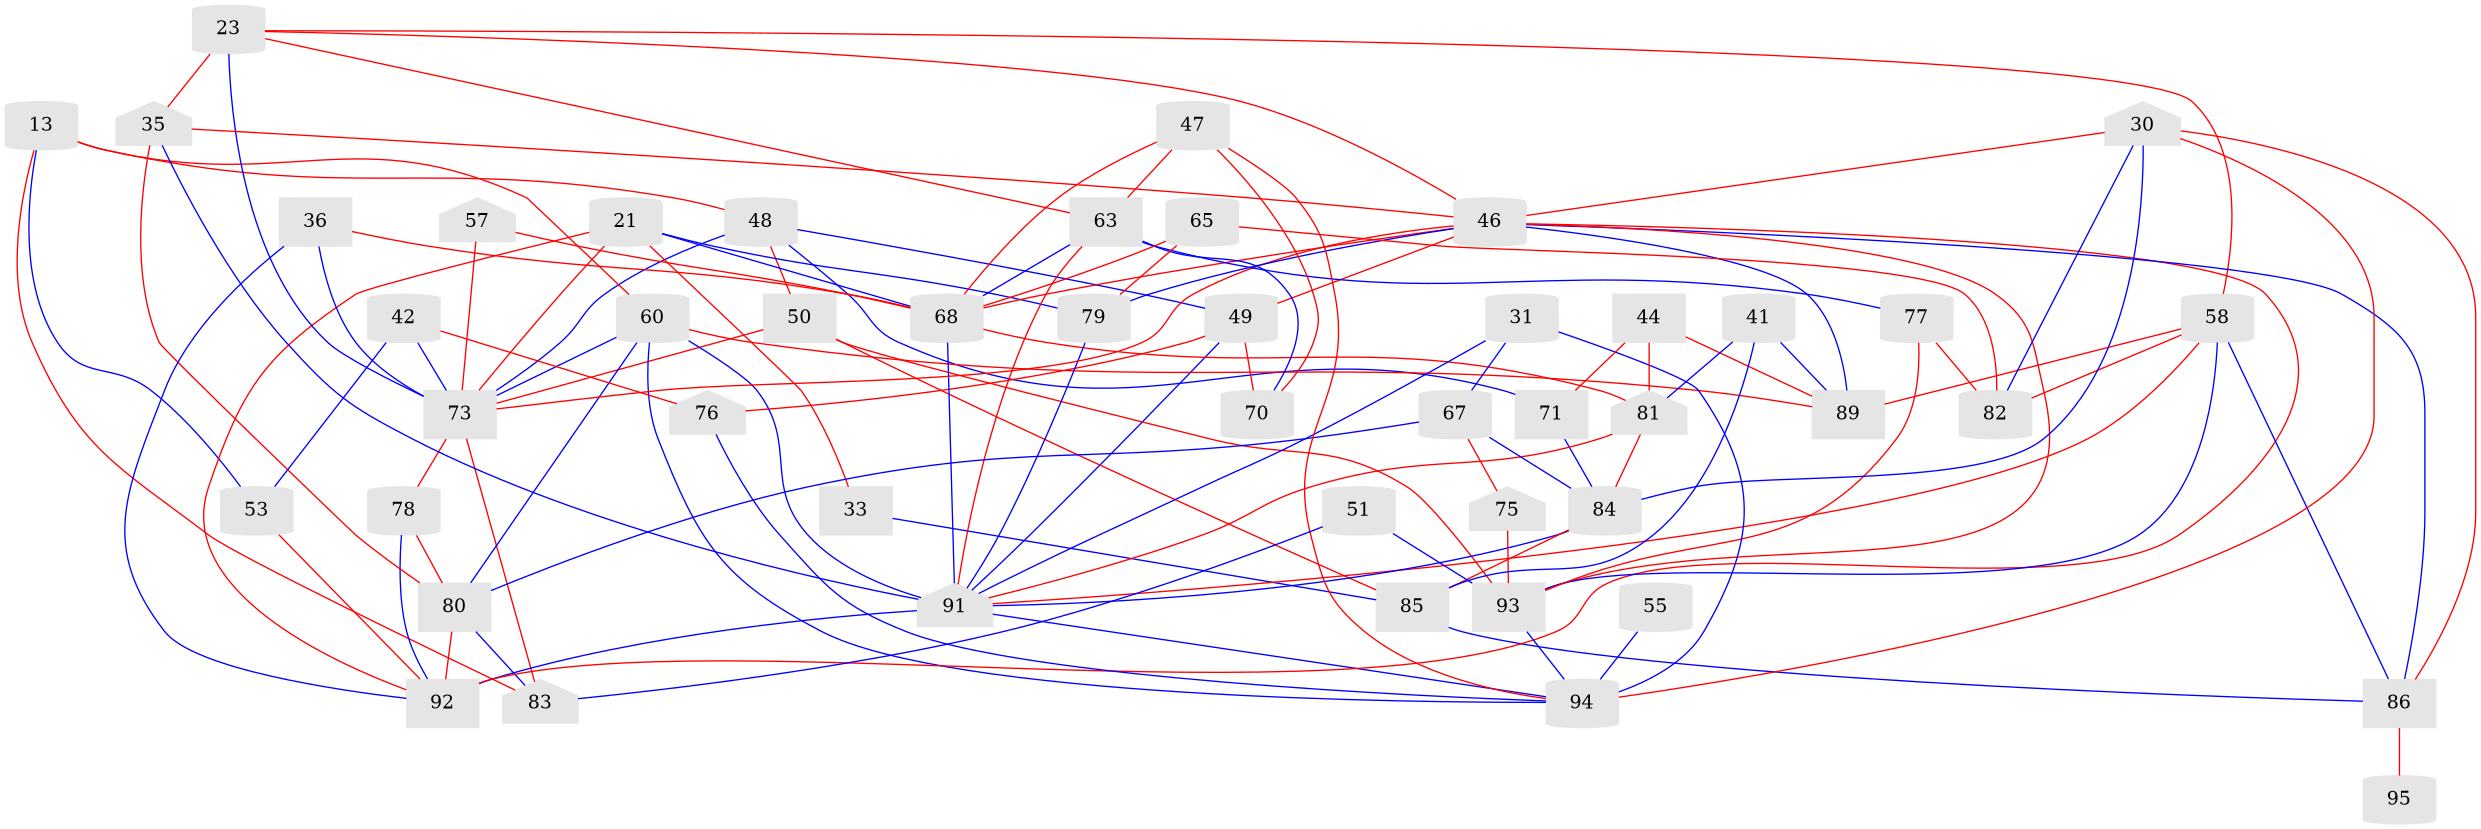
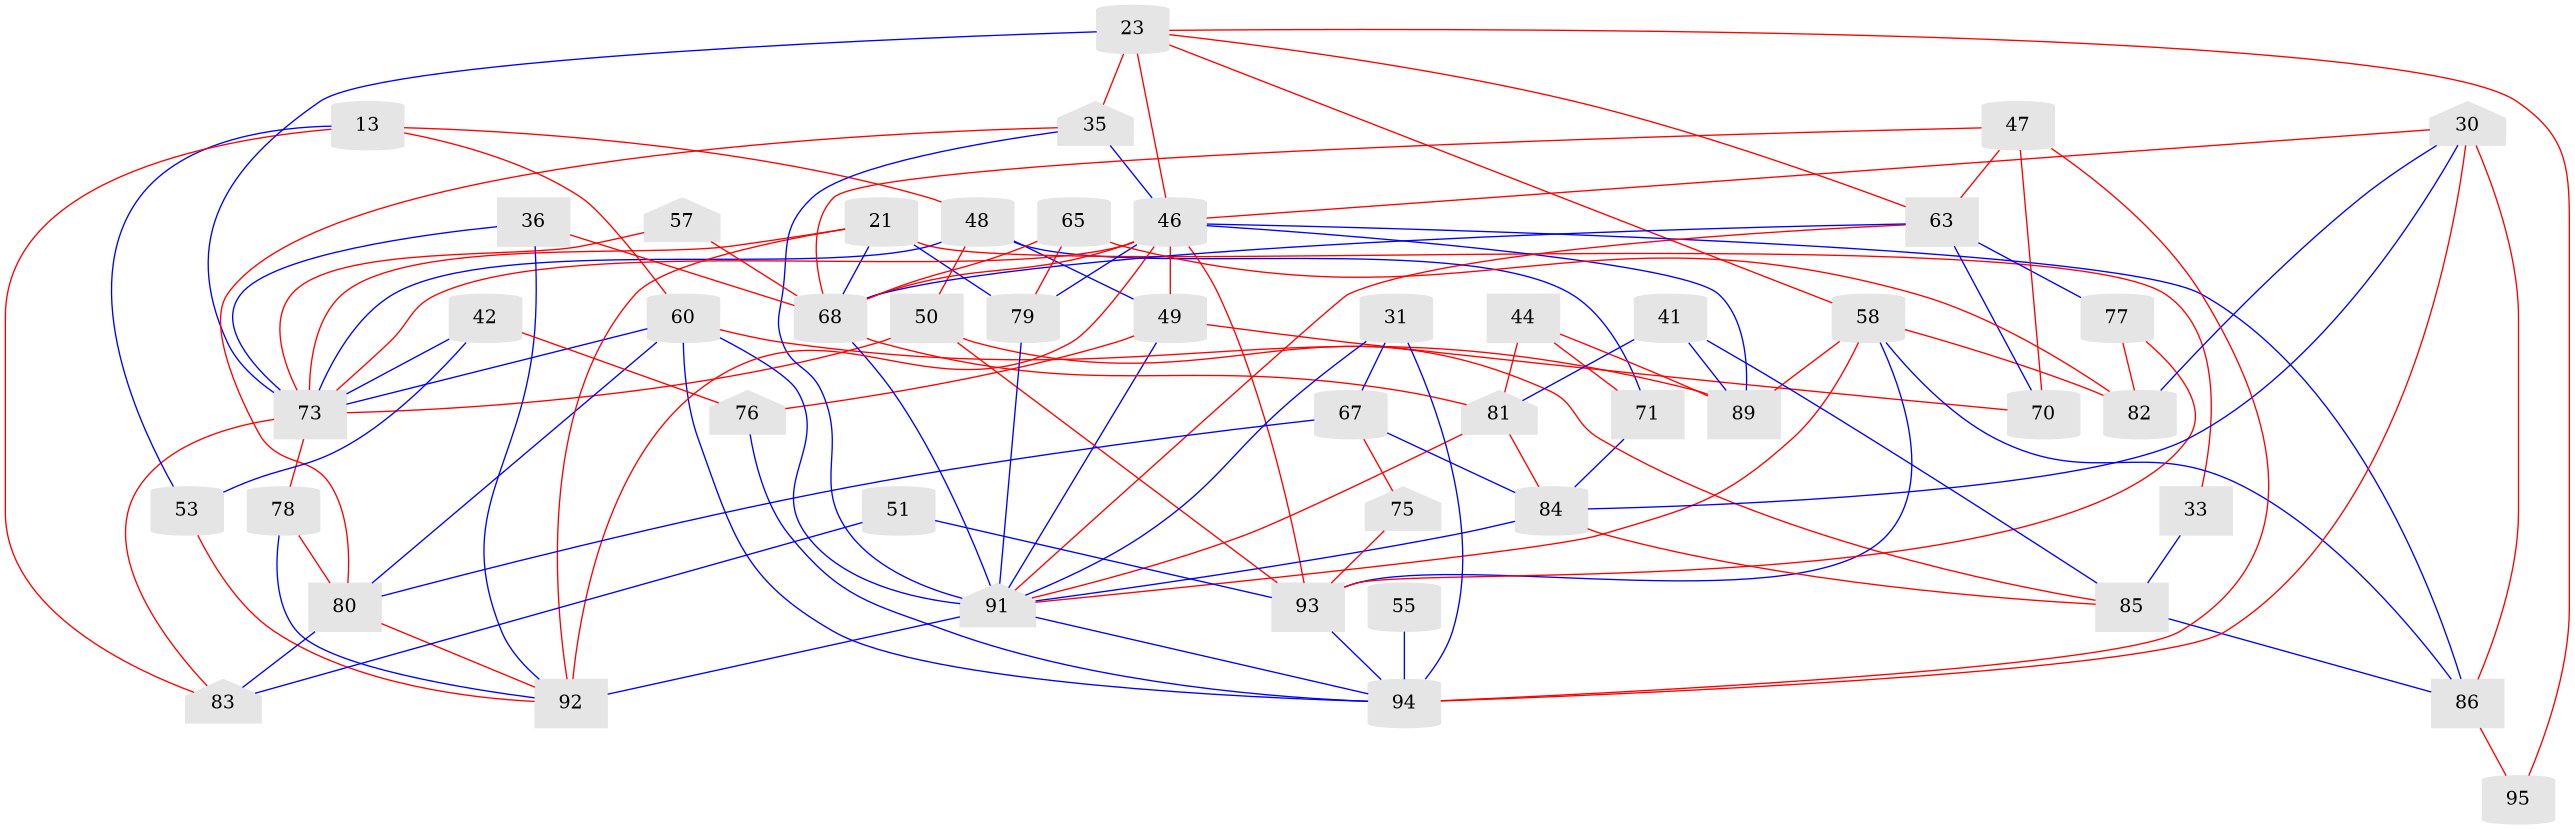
none -> (2195, 51)
(791, 165) -> (1131, 172)
